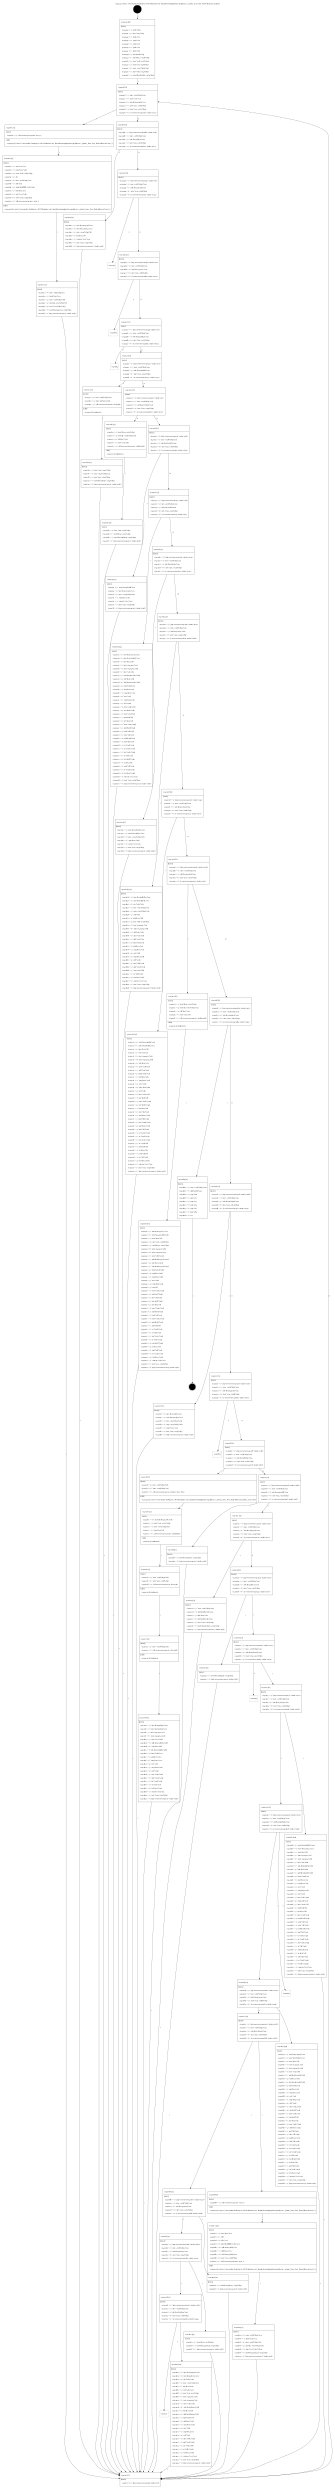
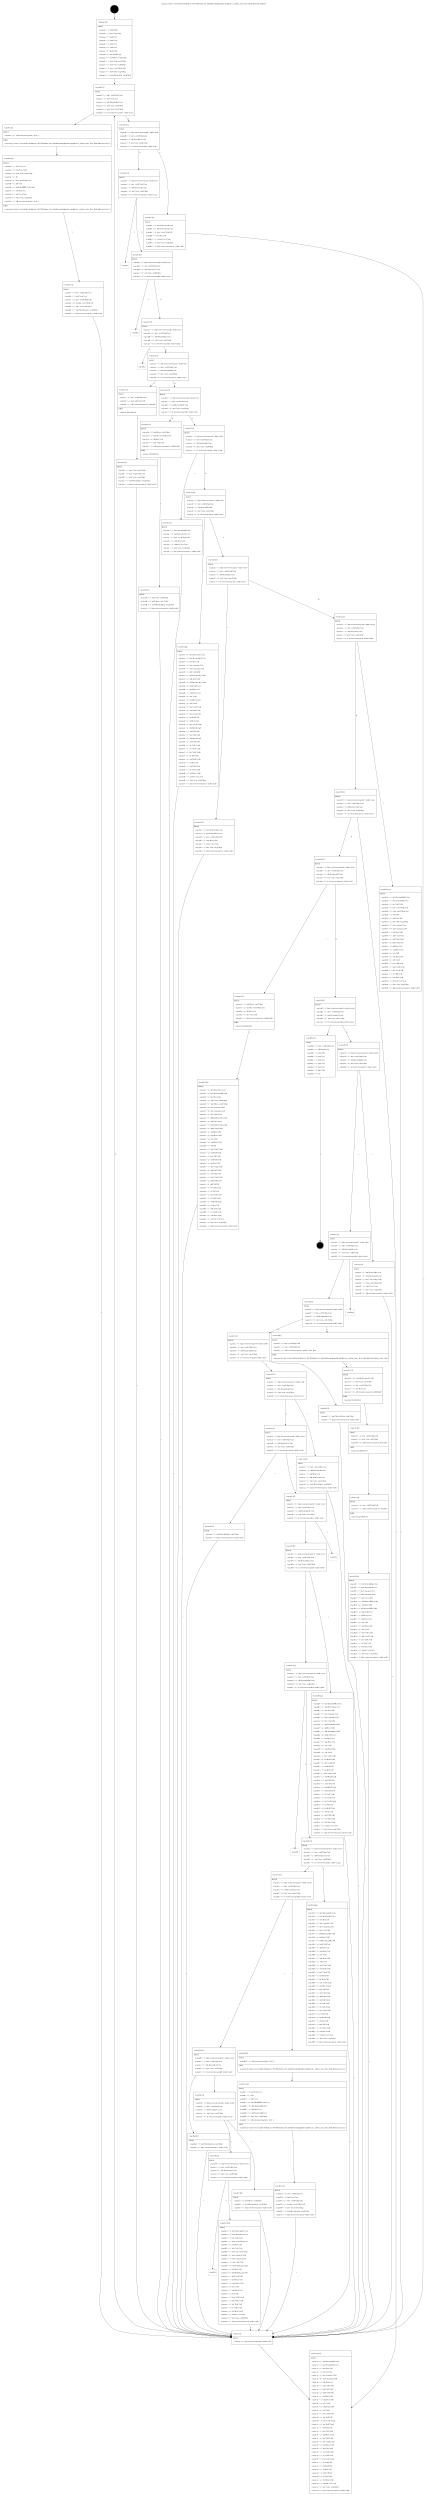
(128, 1823) -> (284, 2372)
